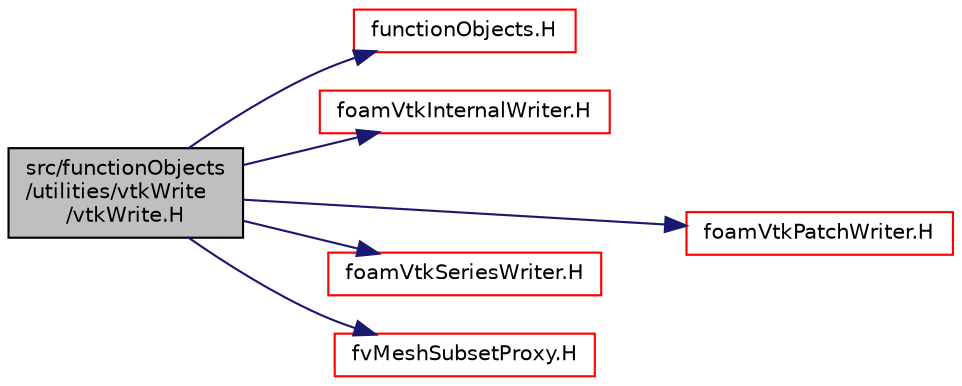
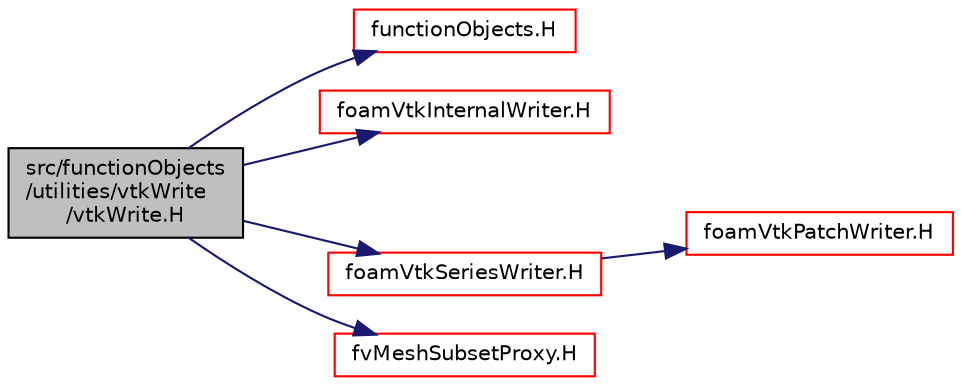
(454, 212) -> (633, 255)
